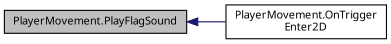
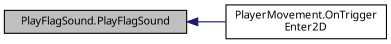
(96, 22) -> (96, 22)
